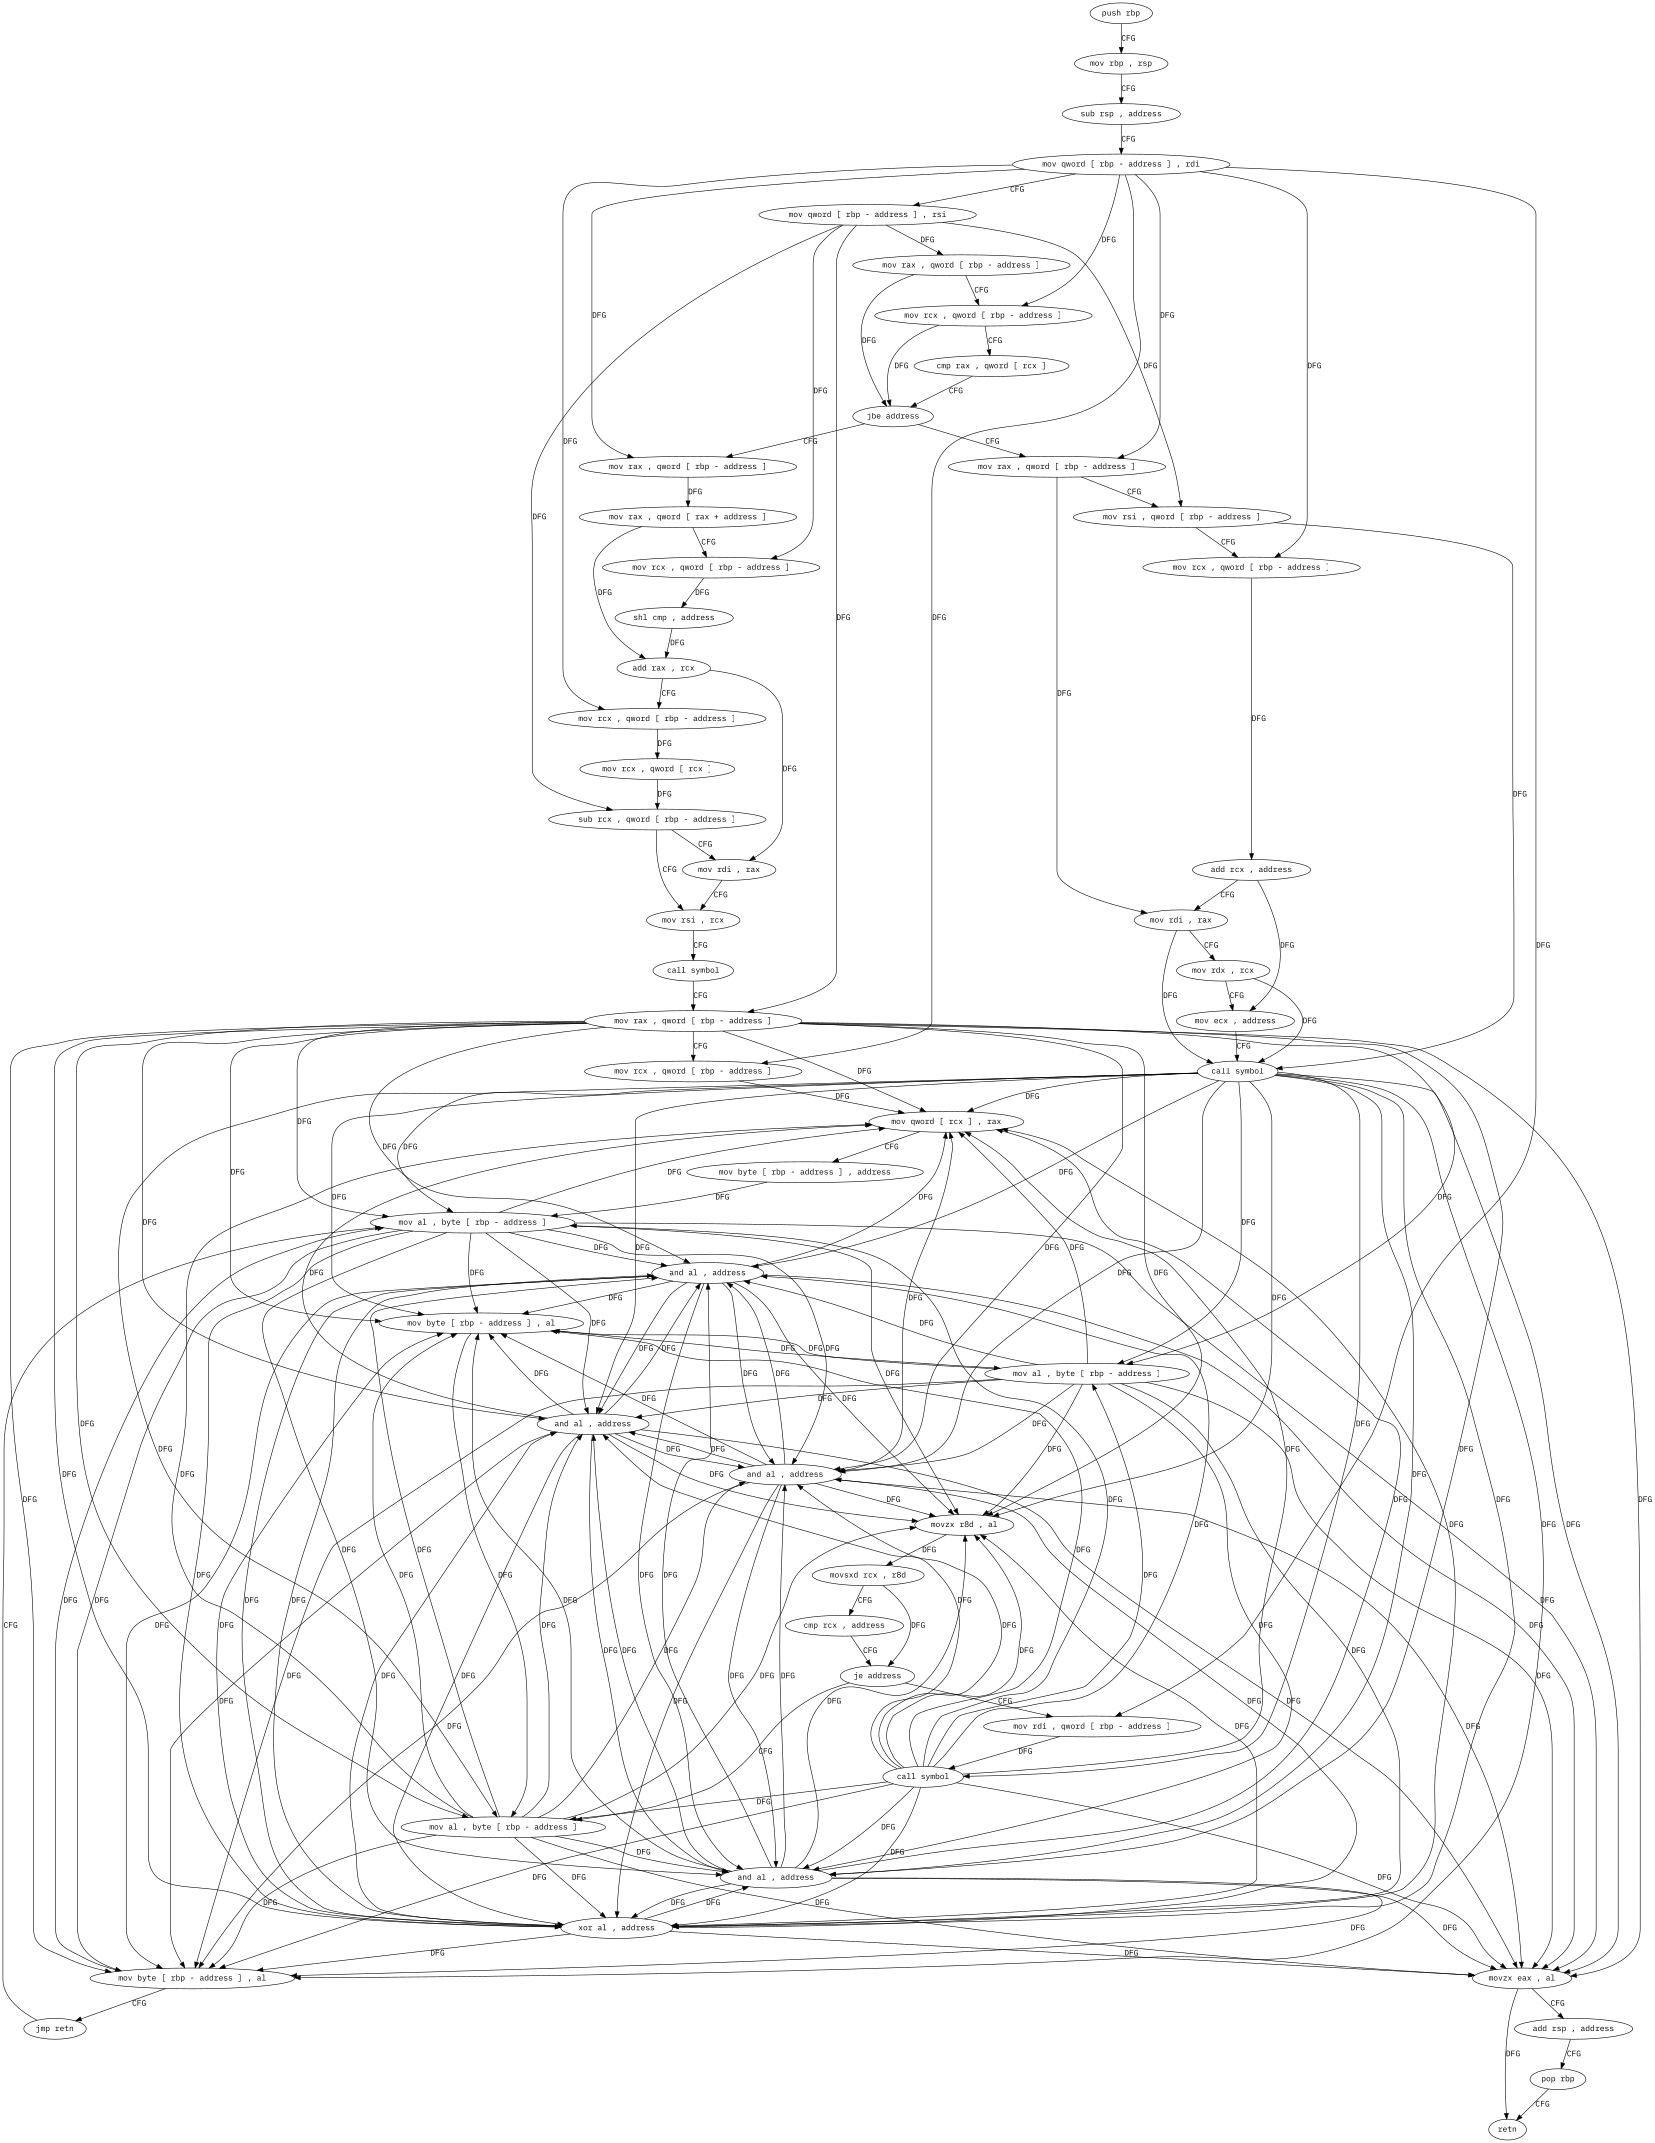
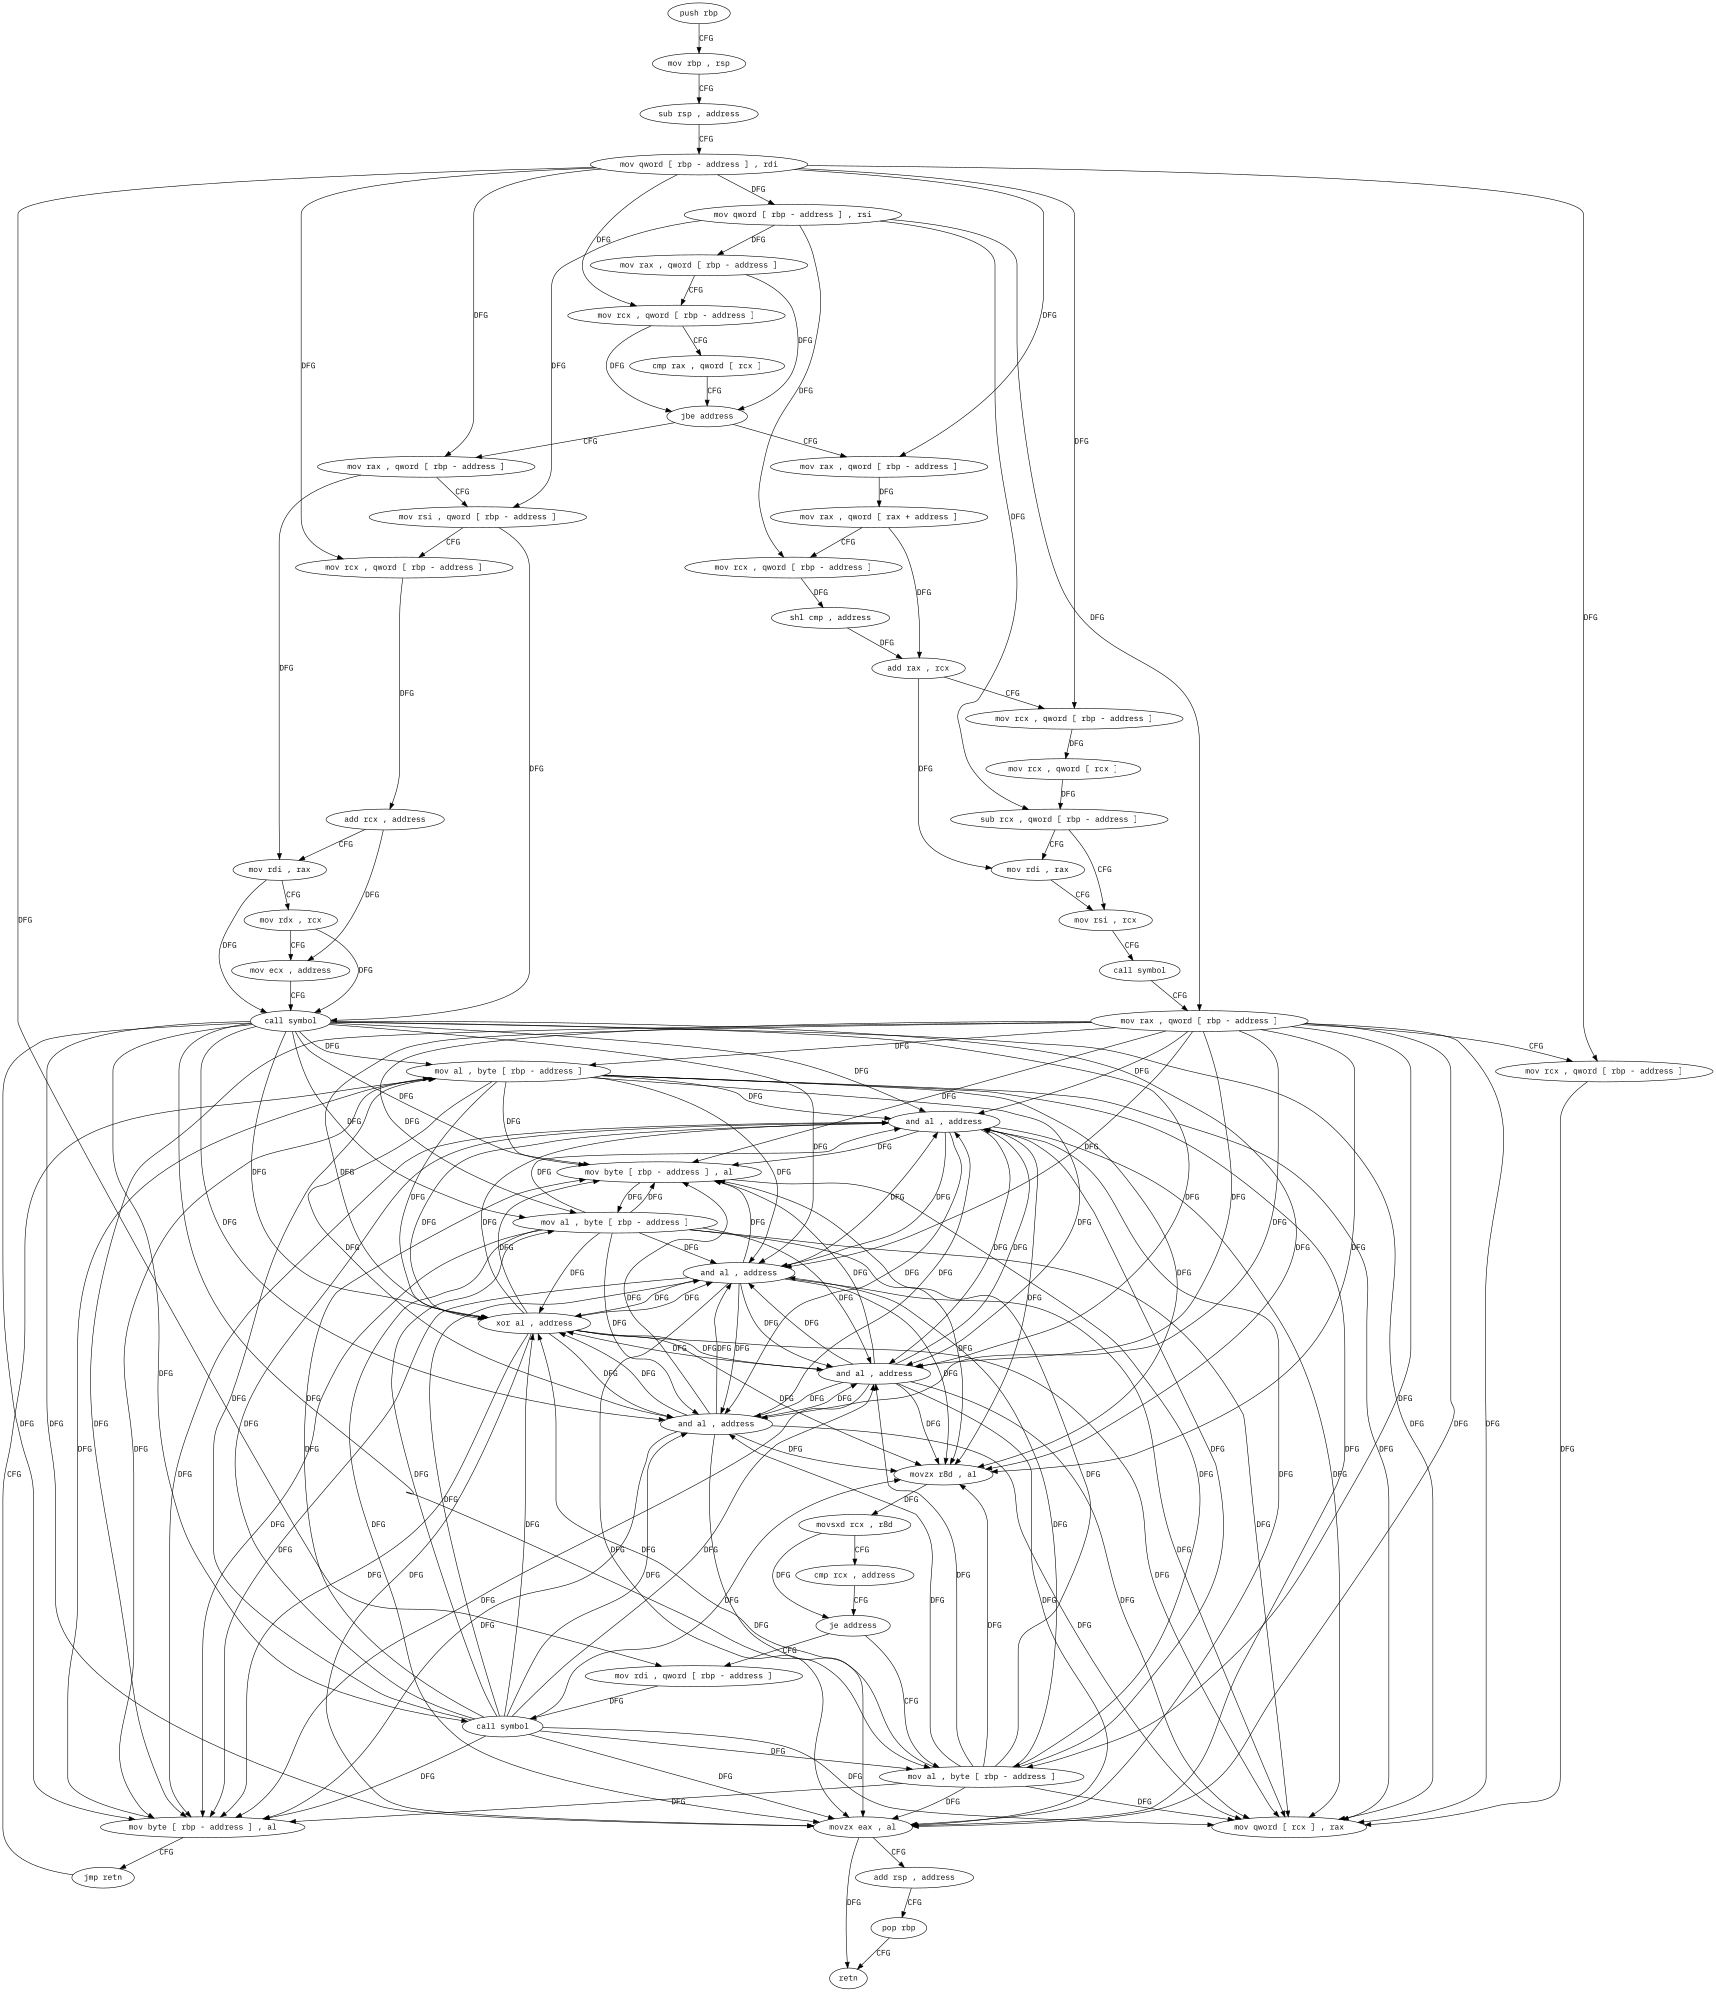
(1017, 190) -> (758, 190)
(805, 1172) -> none
